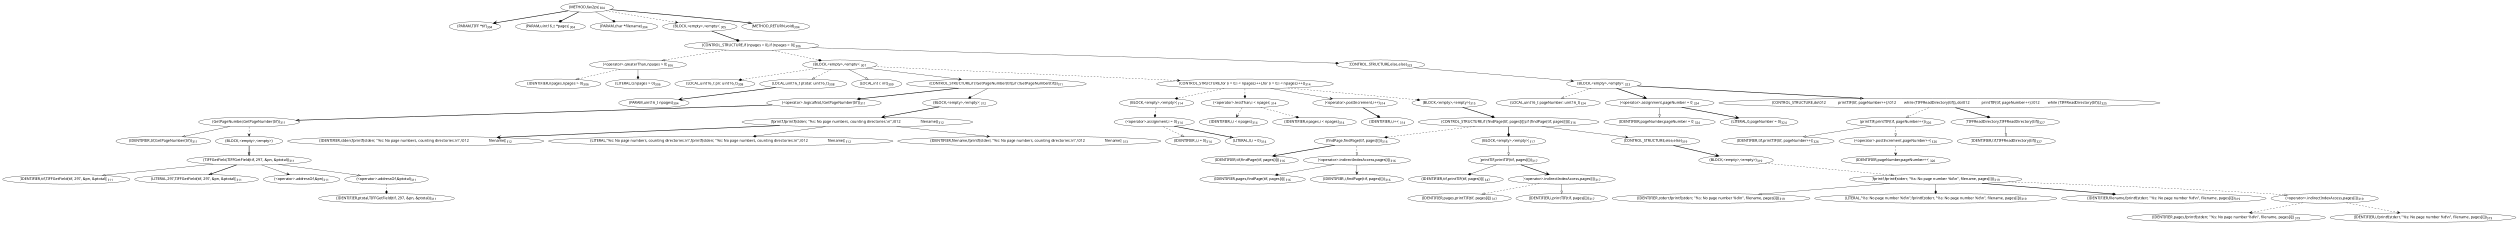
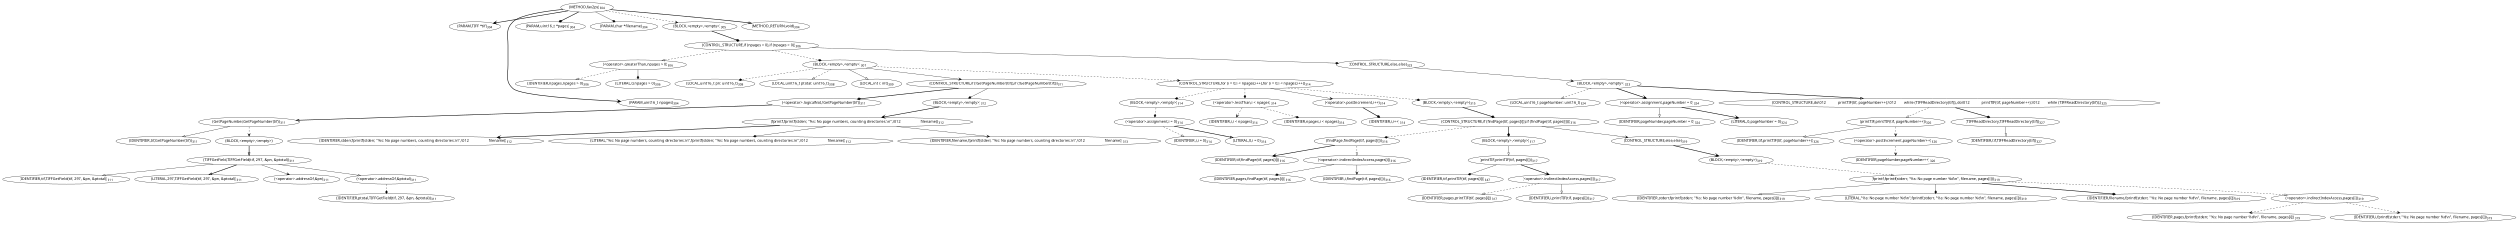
(729, 93) -> (508, 82)
(1896, 130) -> (1896, 130)
